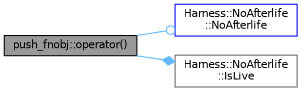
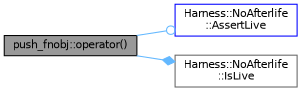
(236, 20) -> (236, 20)
